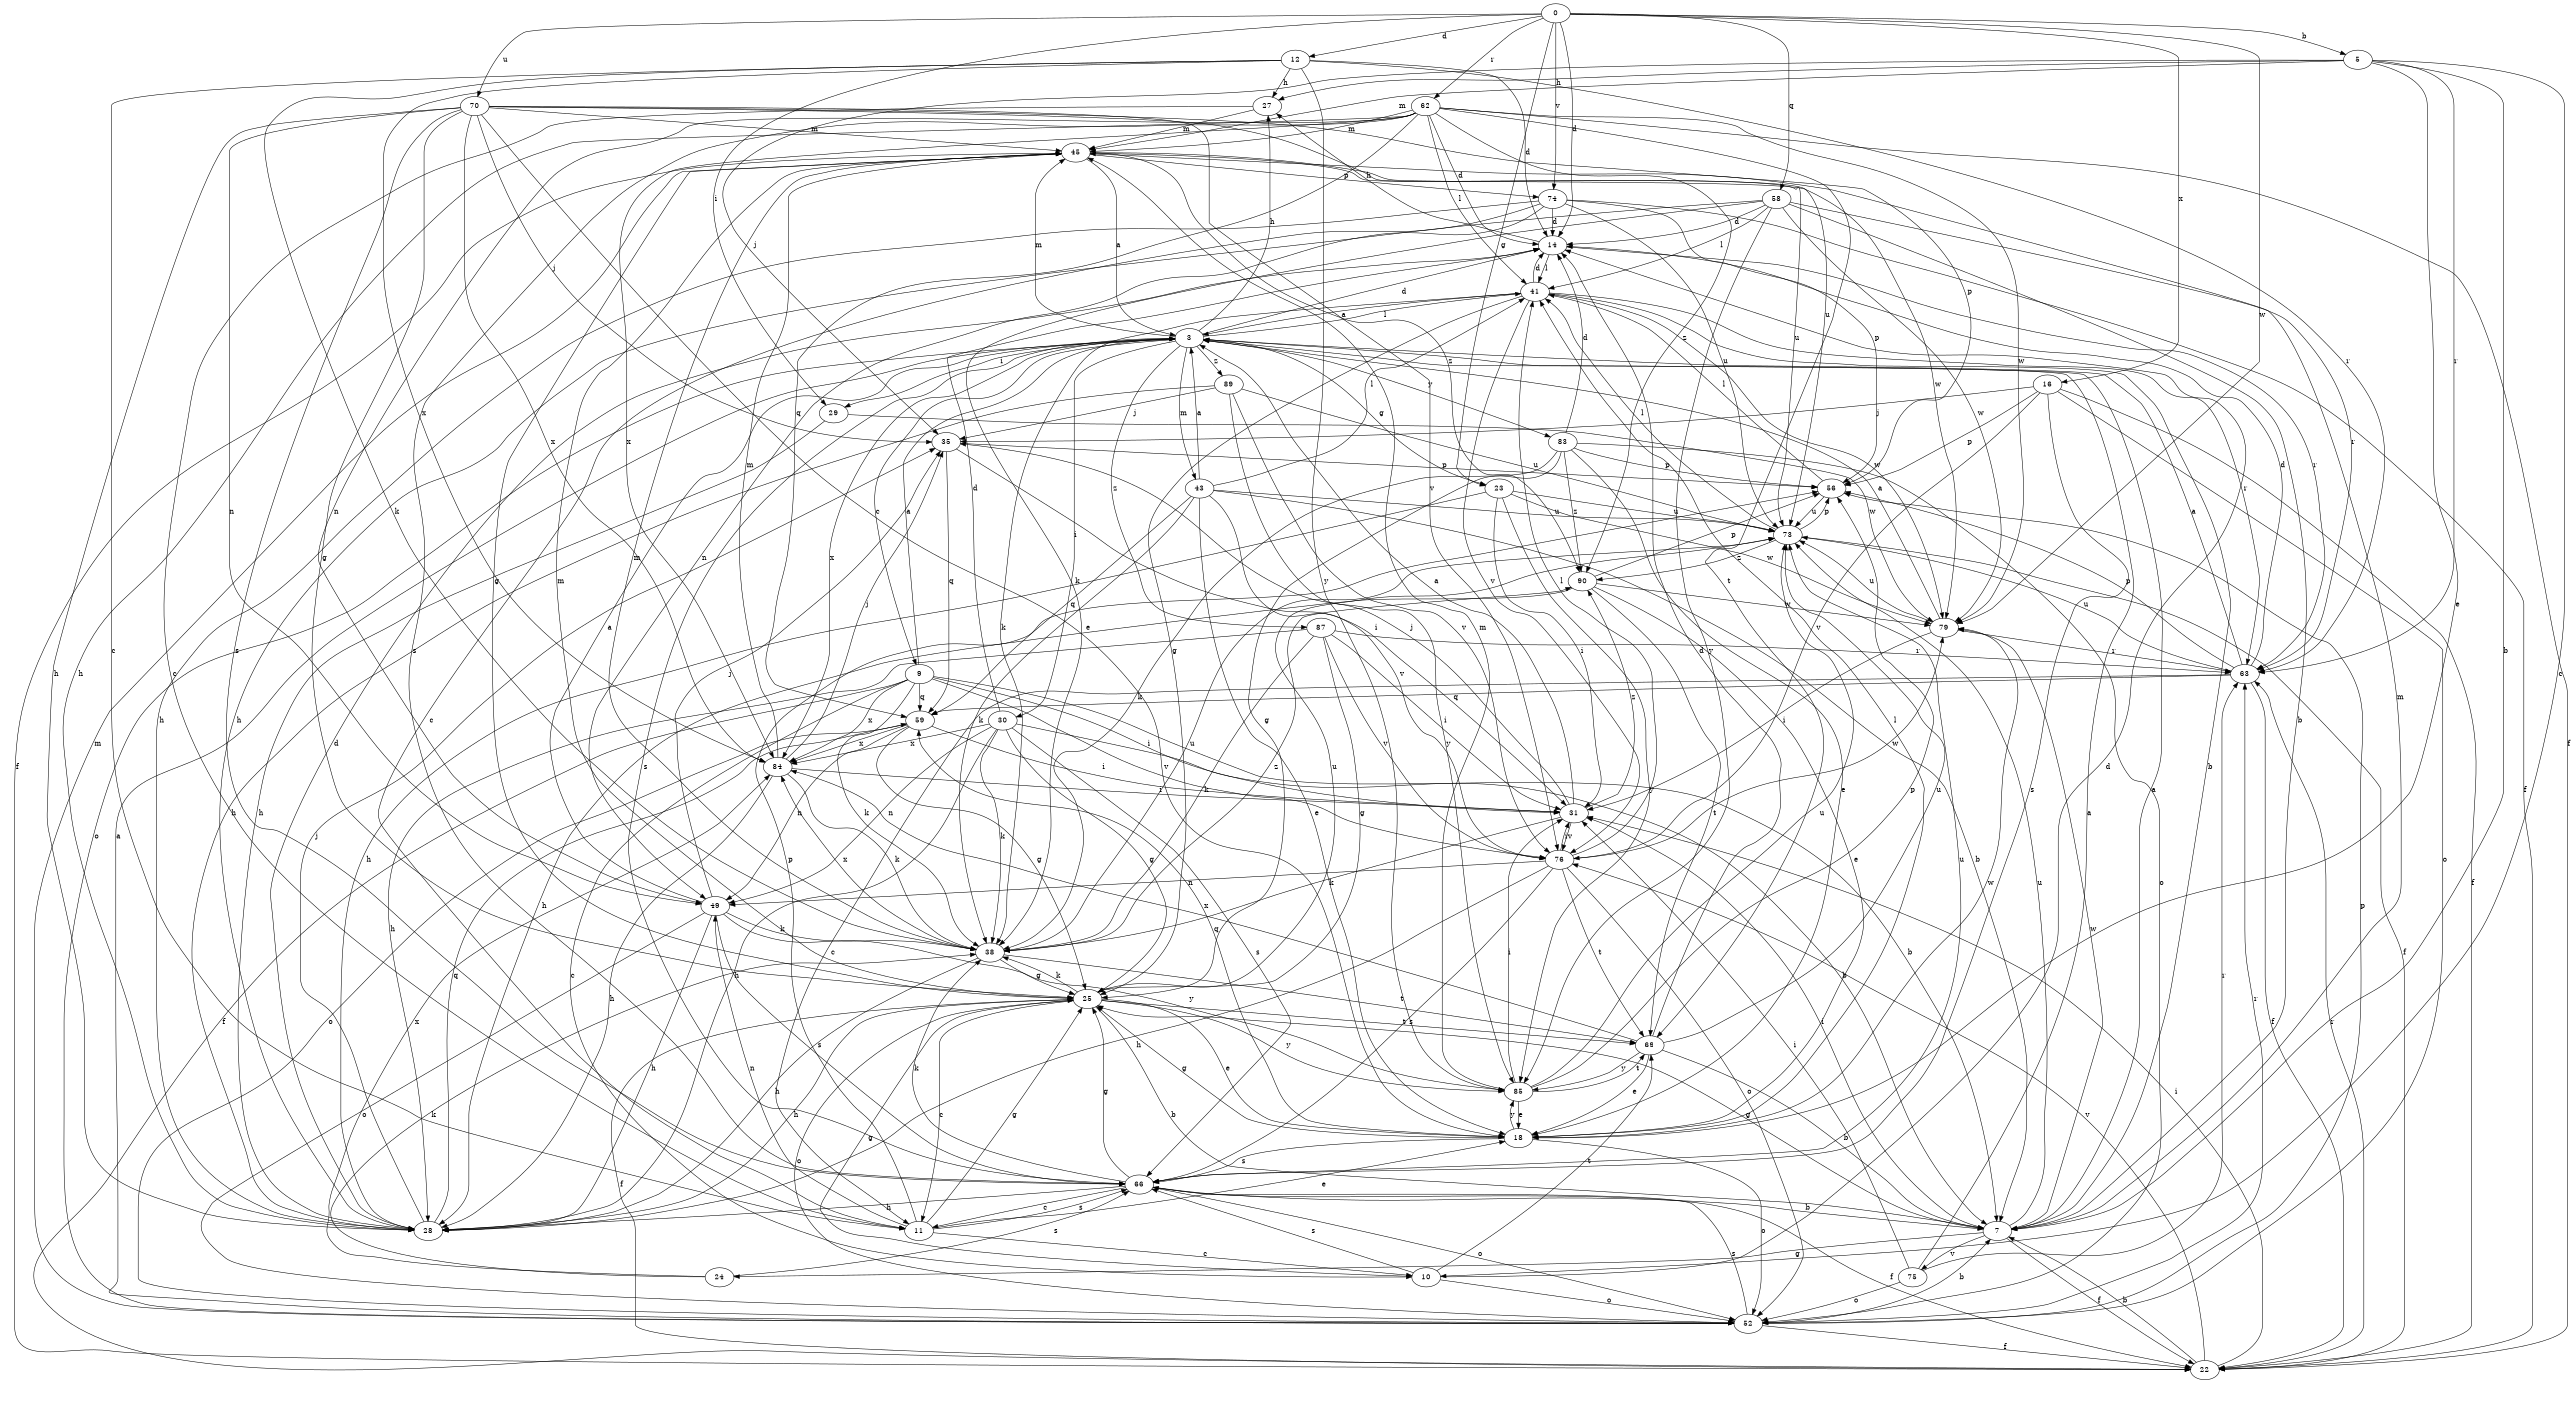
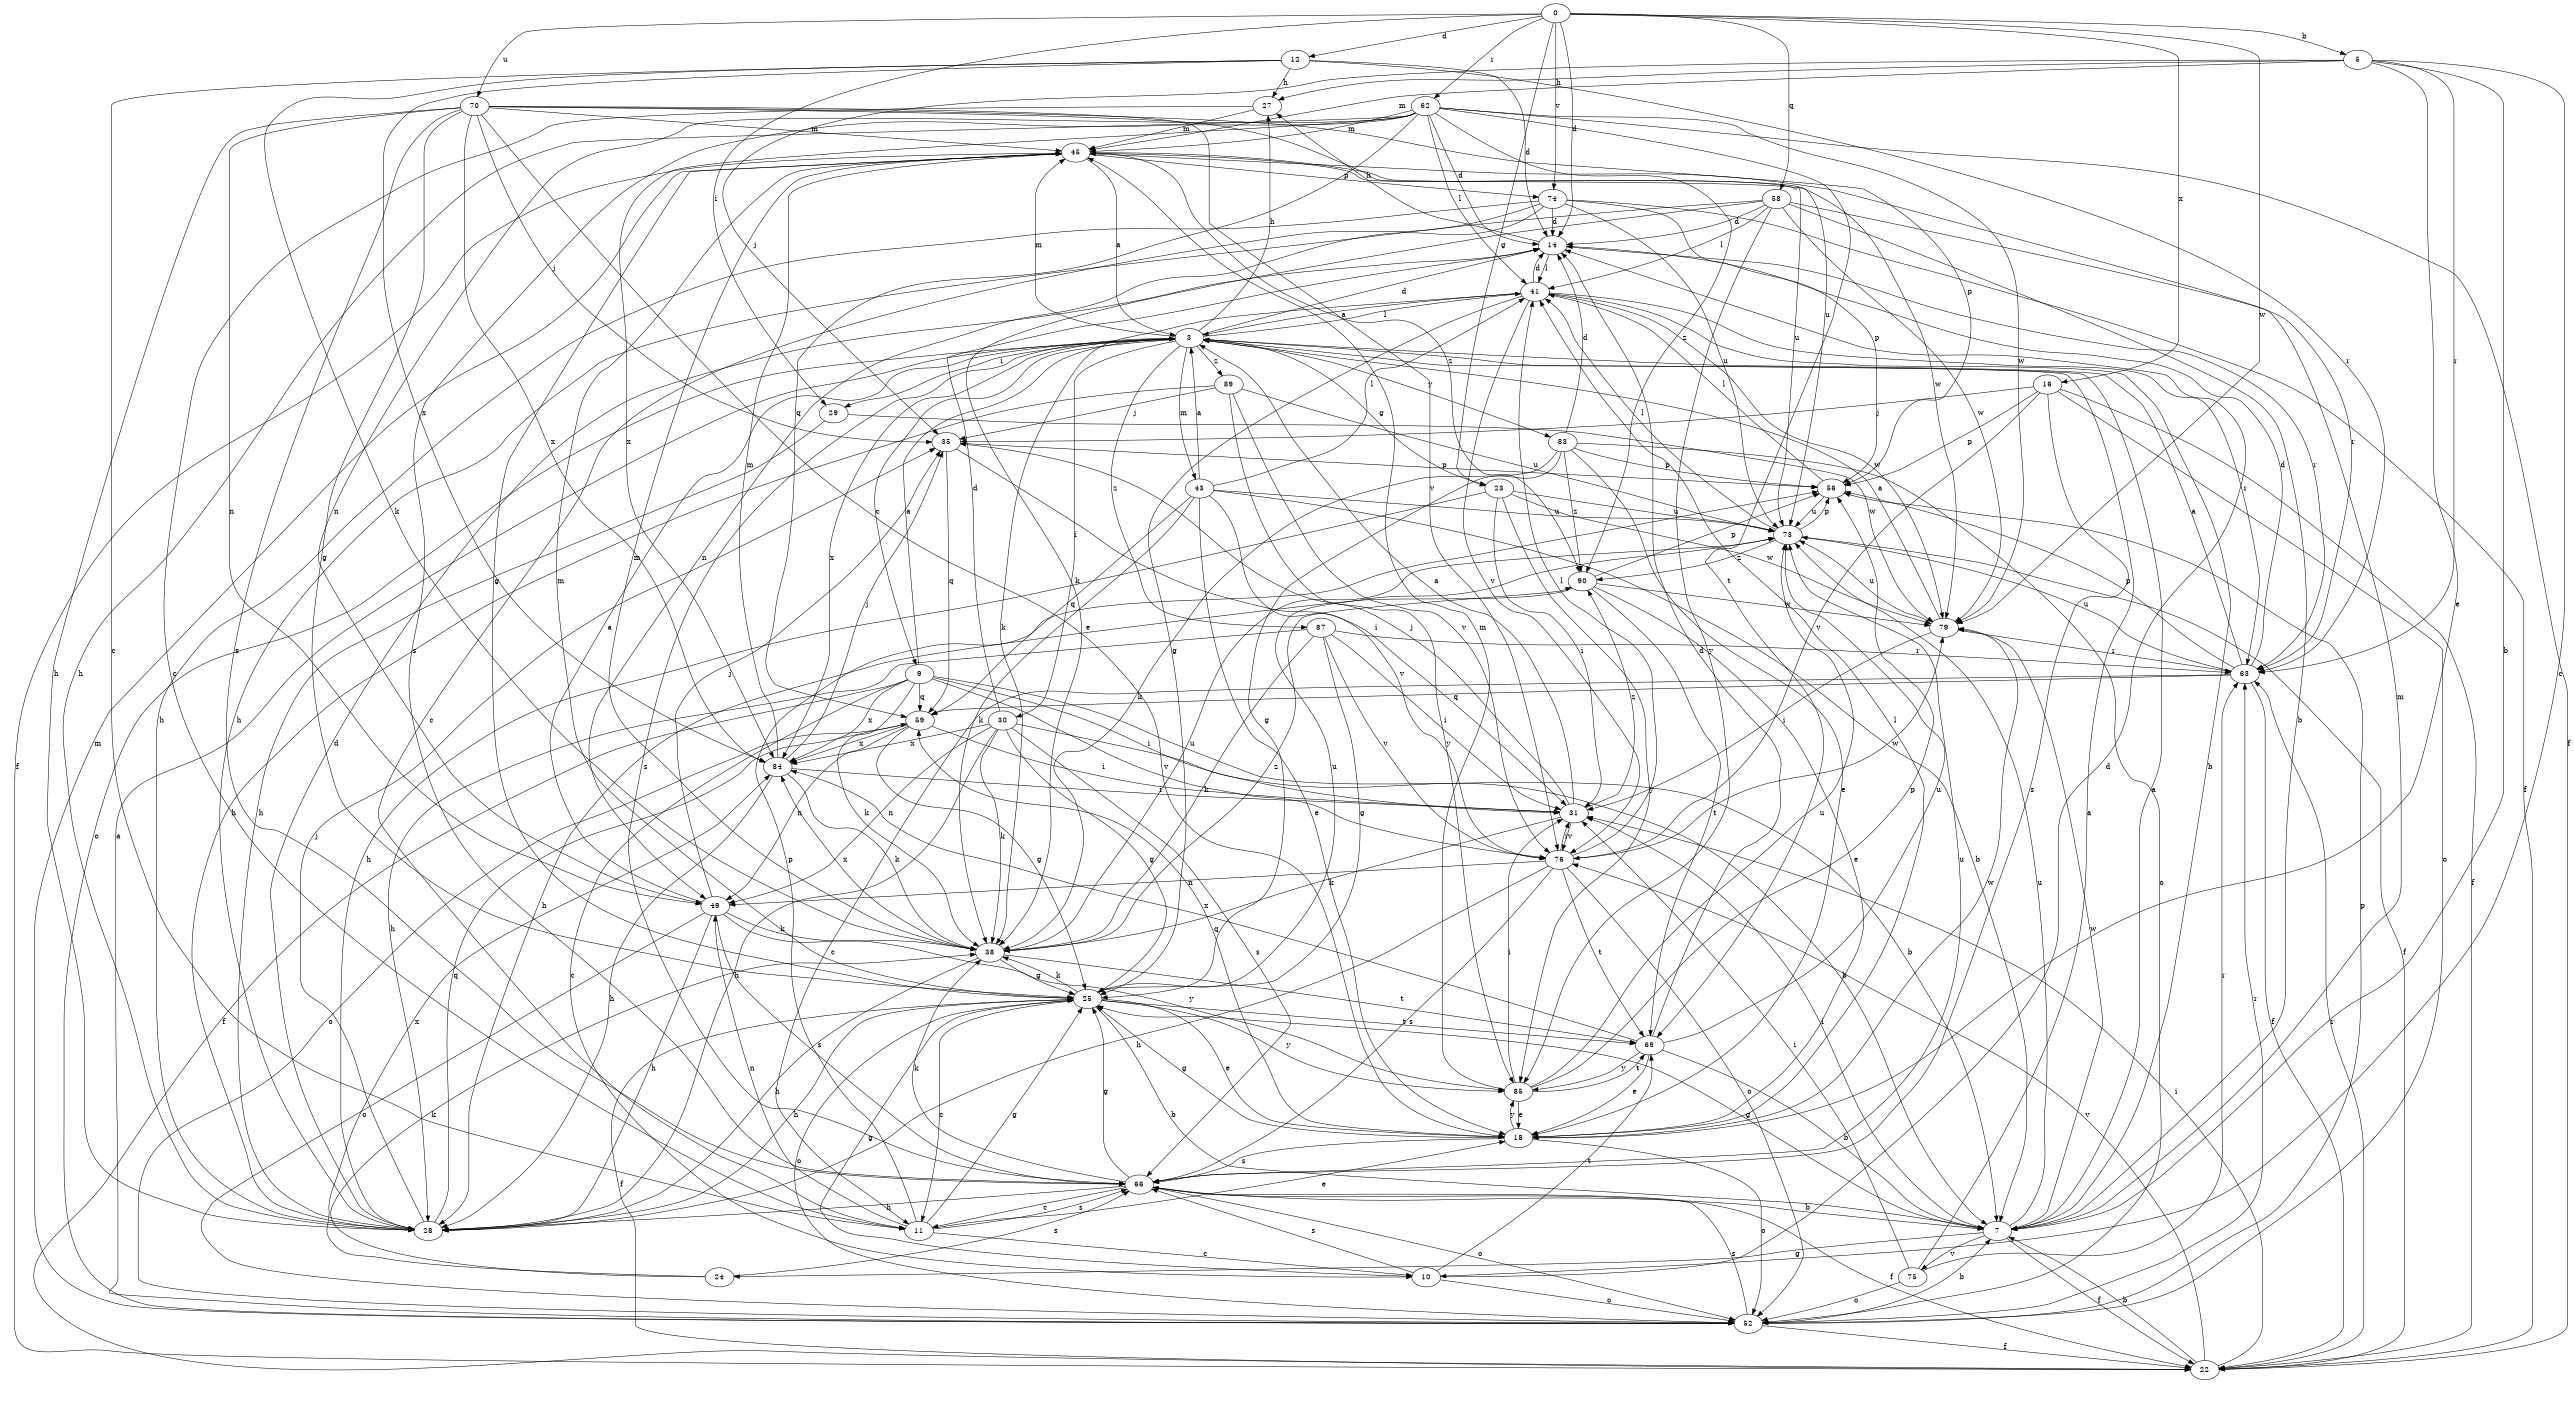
(1333, 607) -> none
